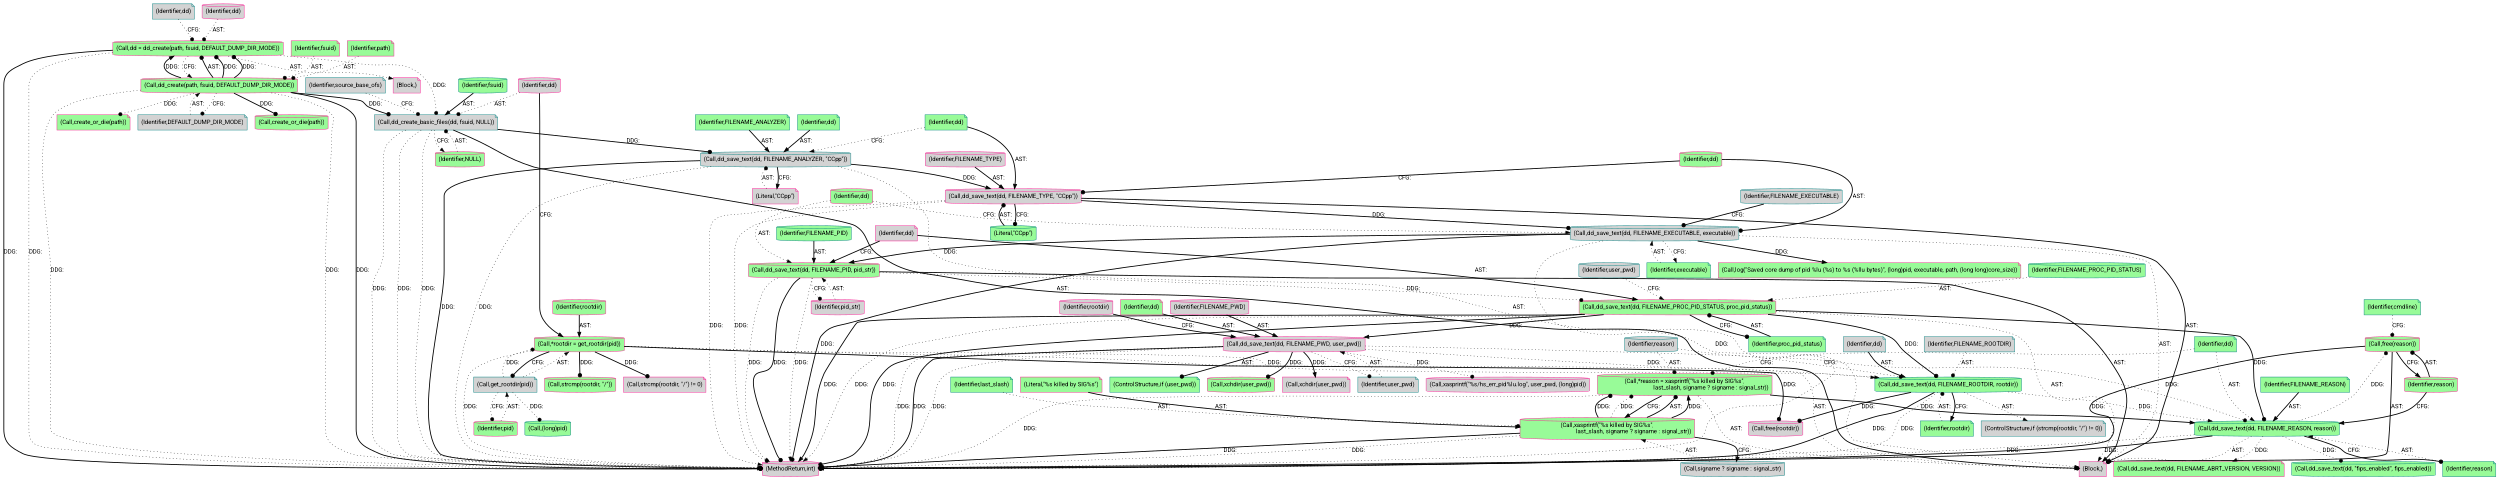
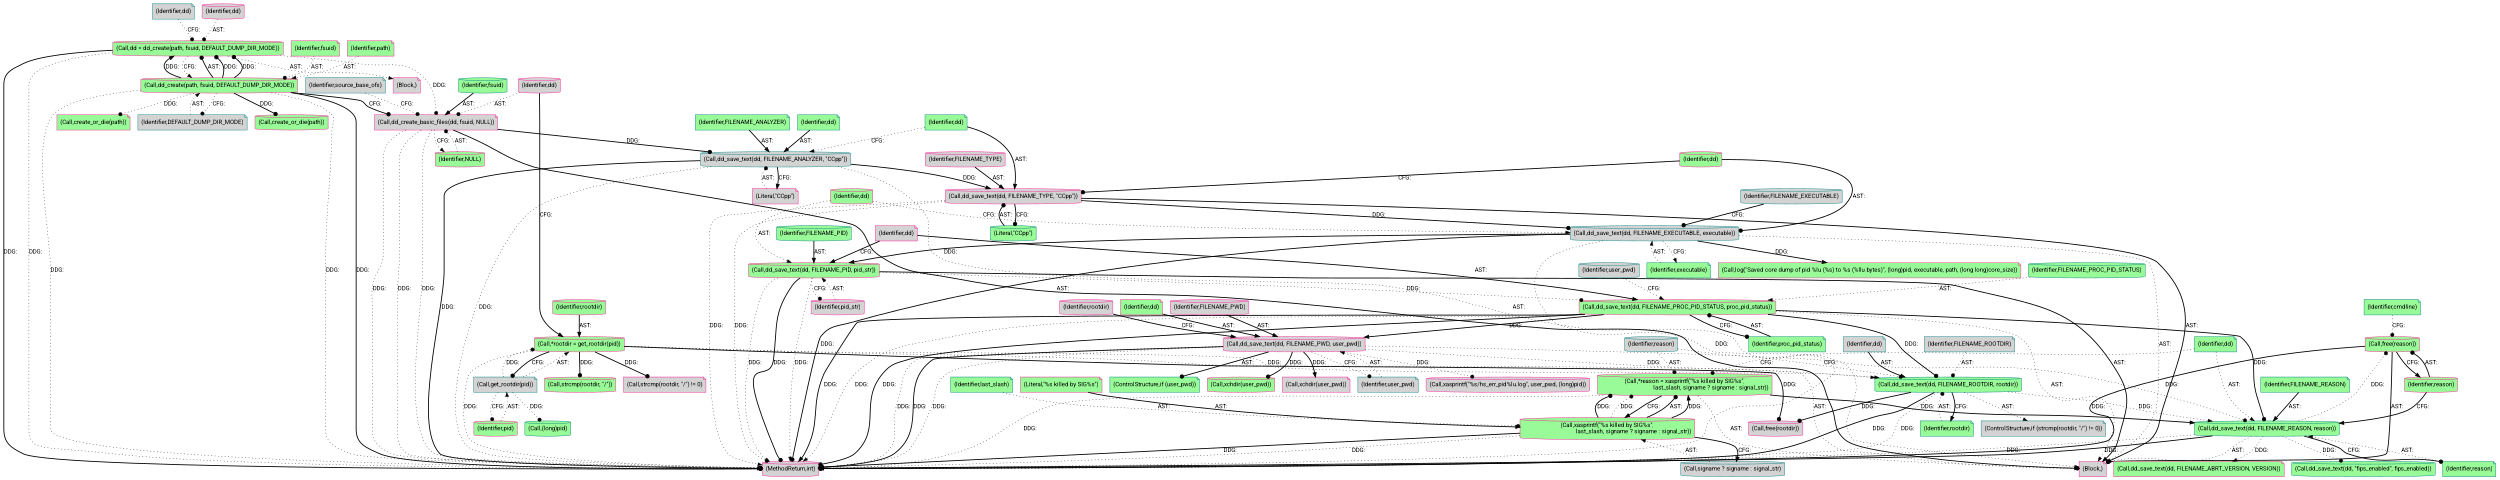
(328, 70) -> (328, 70)
(377, 104) -> (376, 104)
(436, 122) -> (436, 122)
